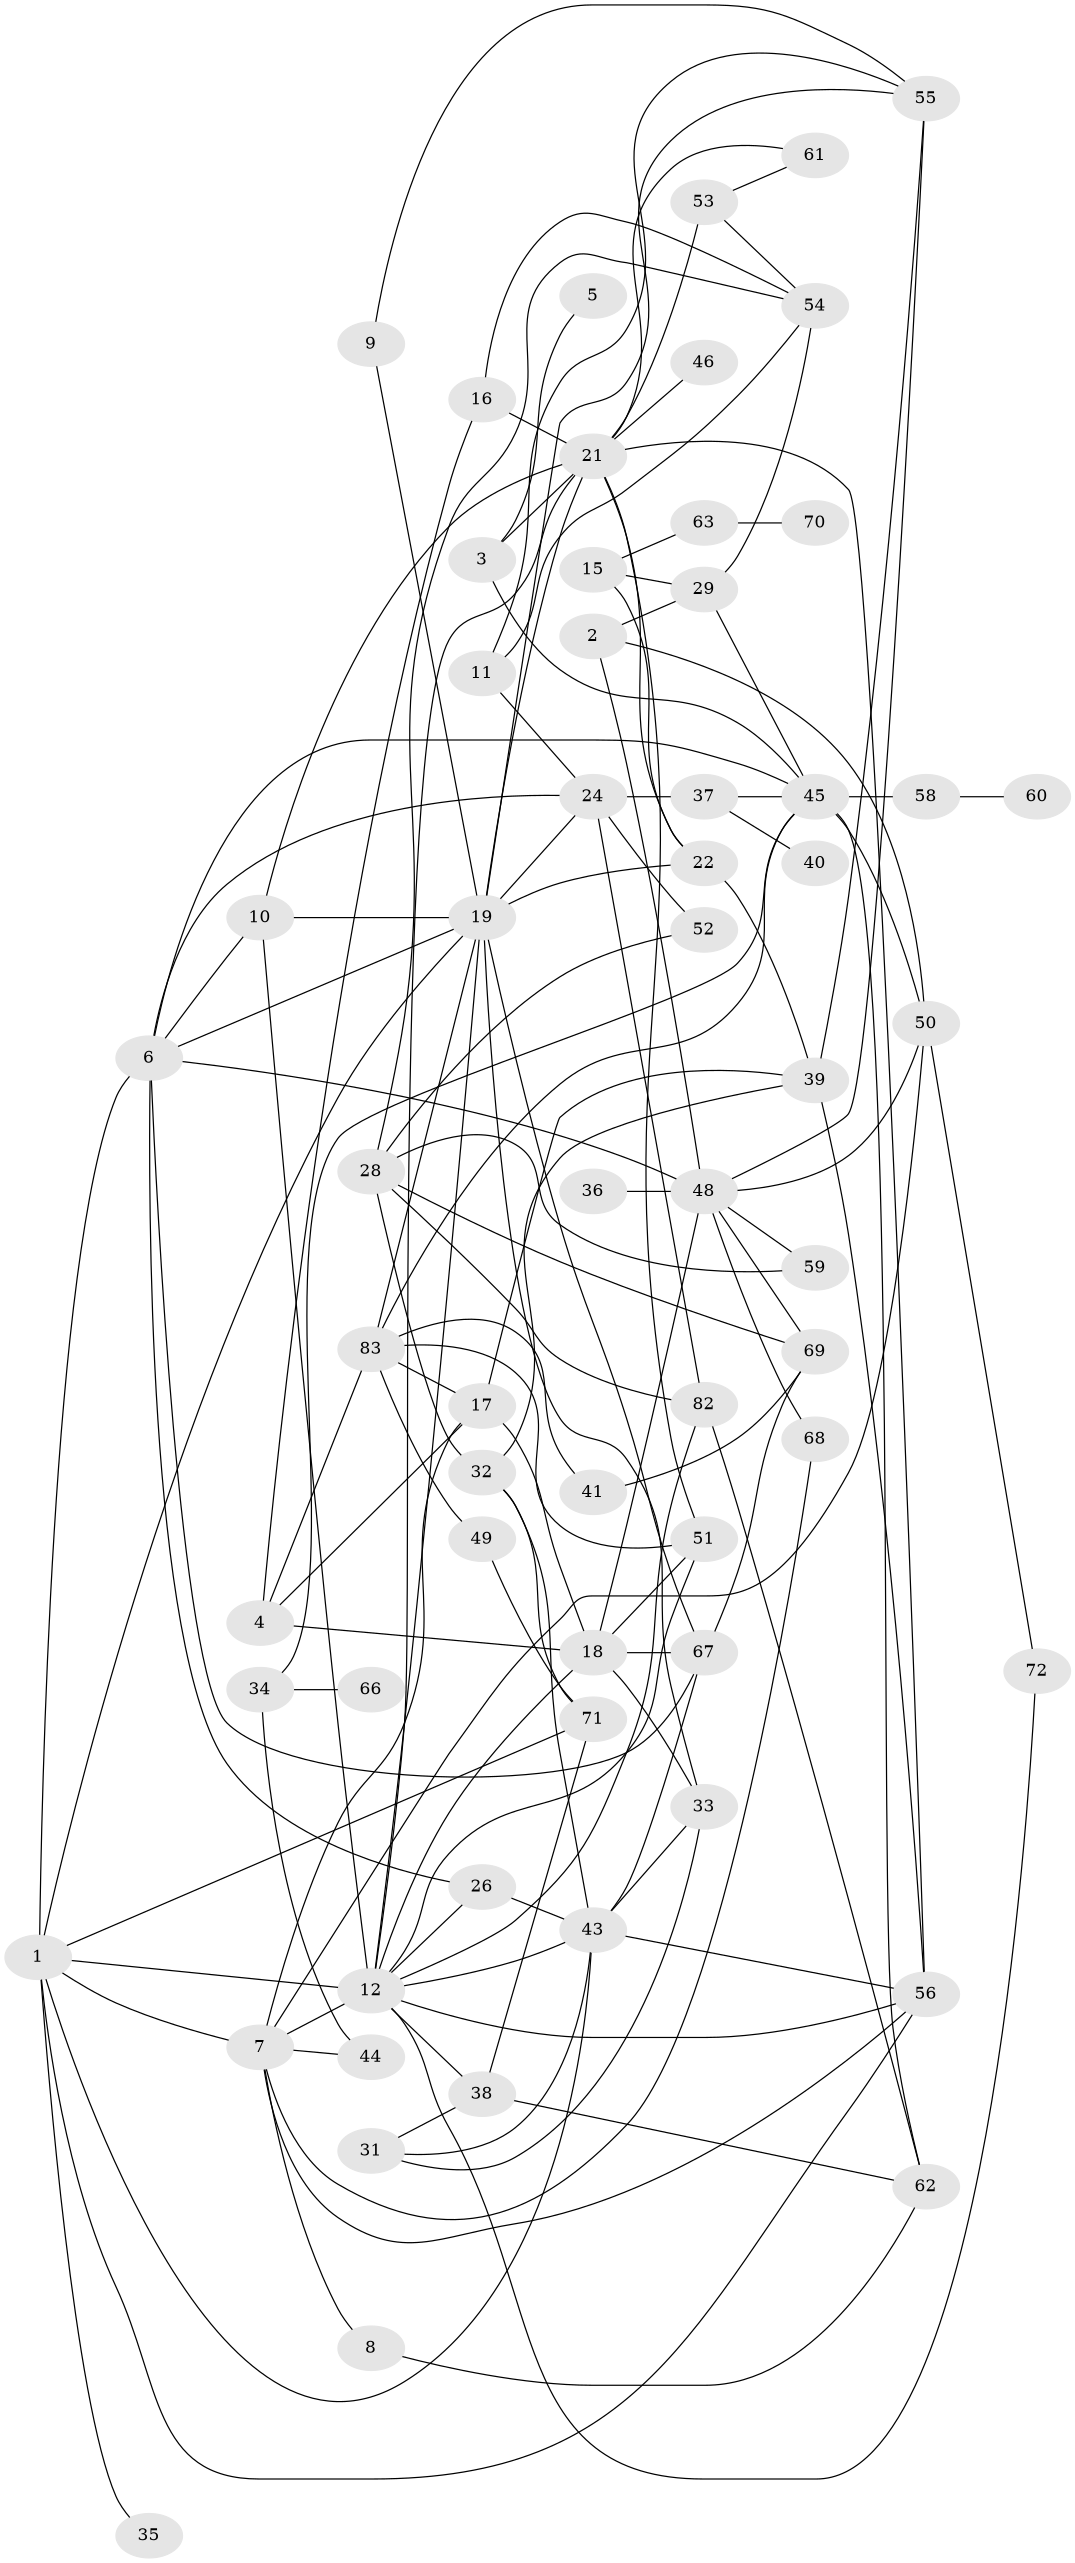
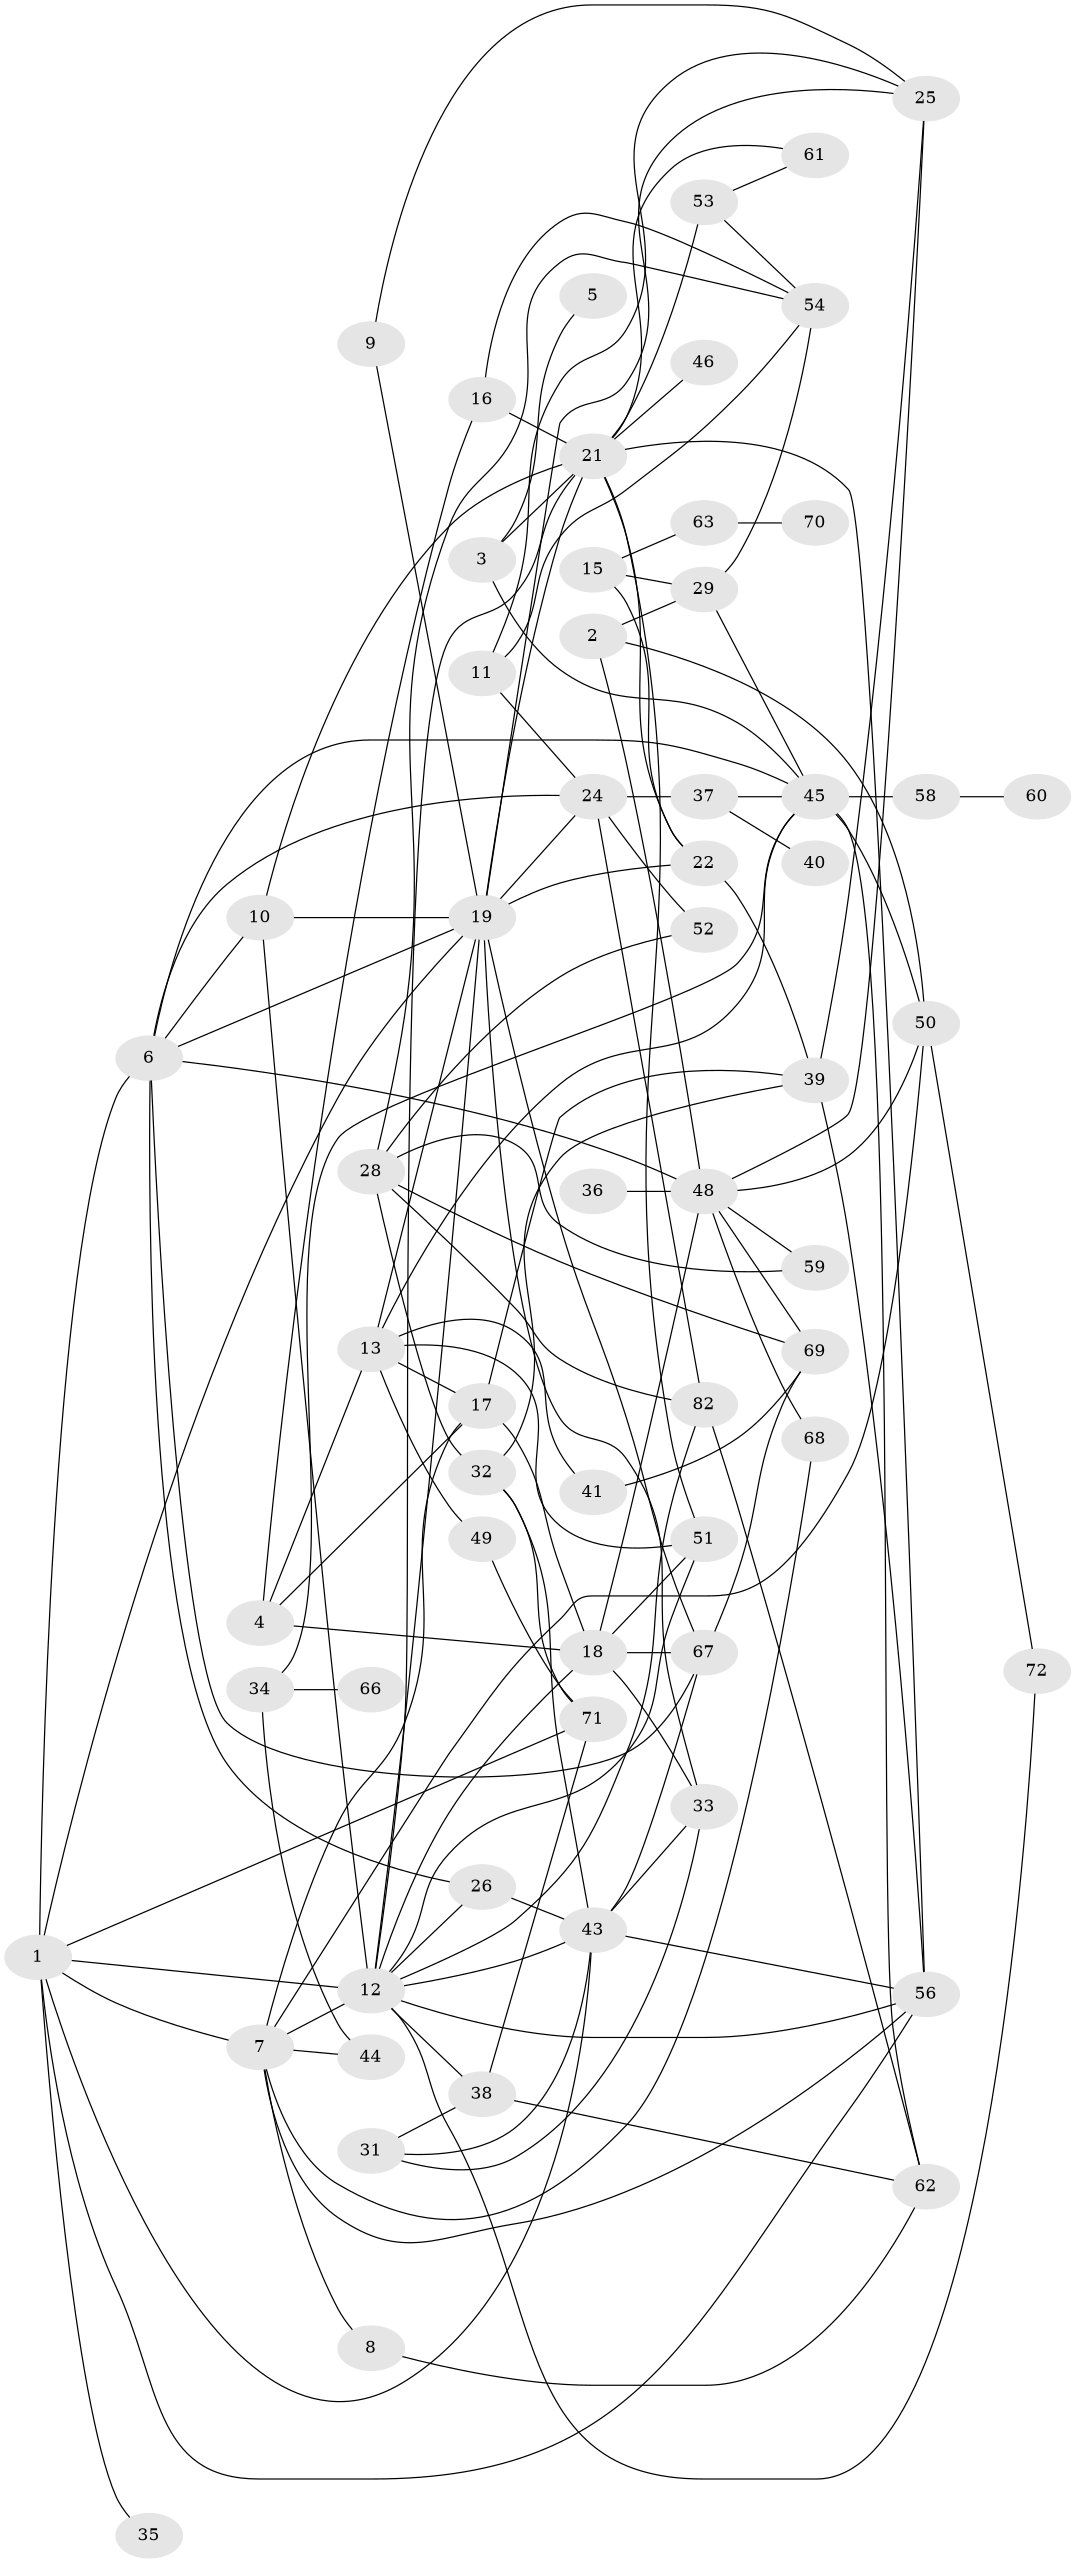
(926, 99) -> (926, 99)
(371, 1349) -> (371, 1349)
